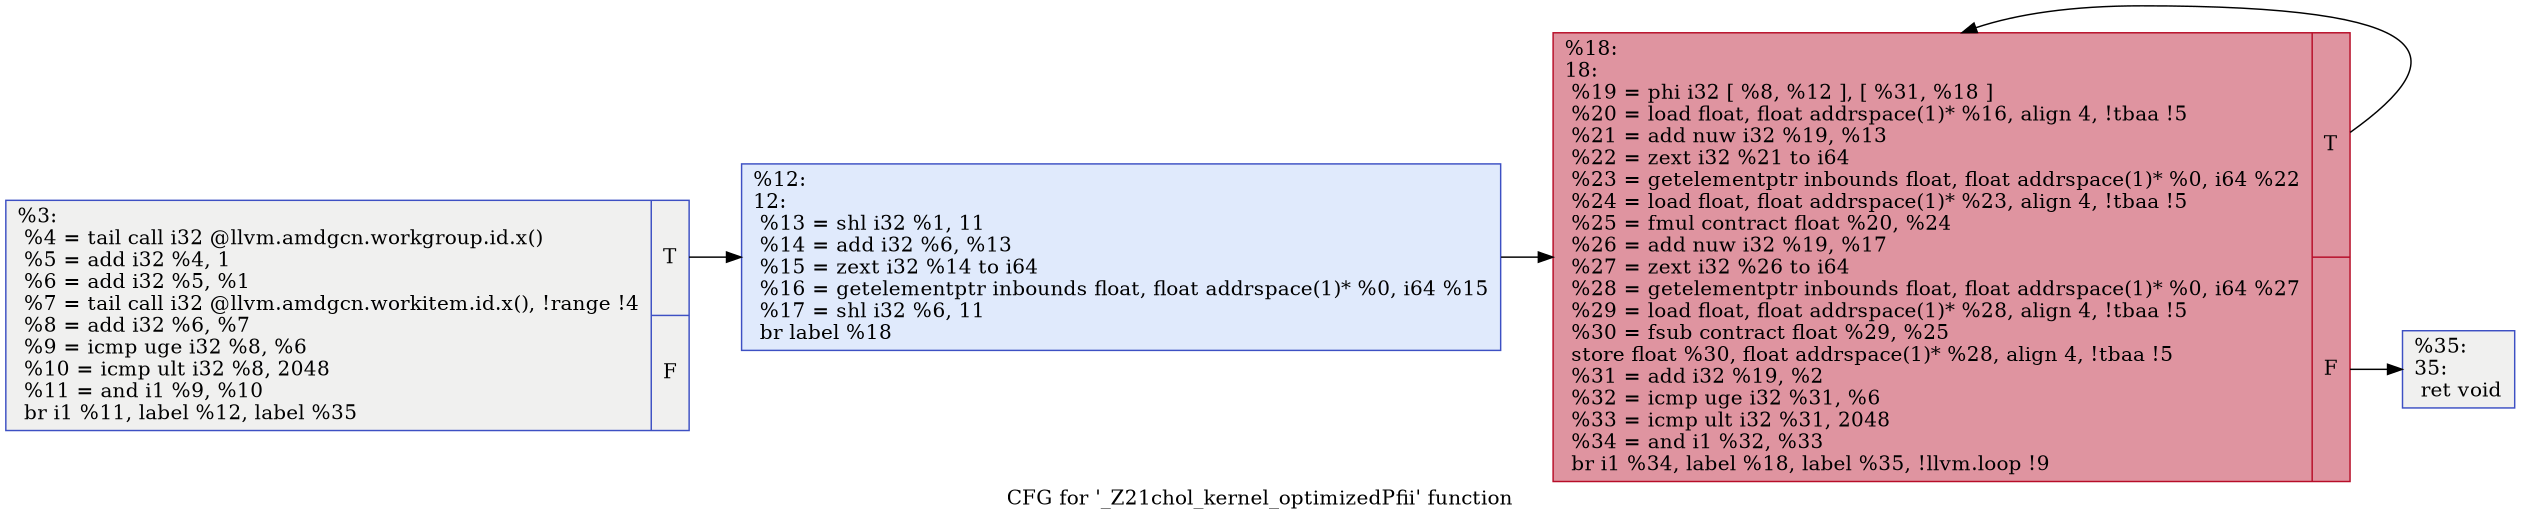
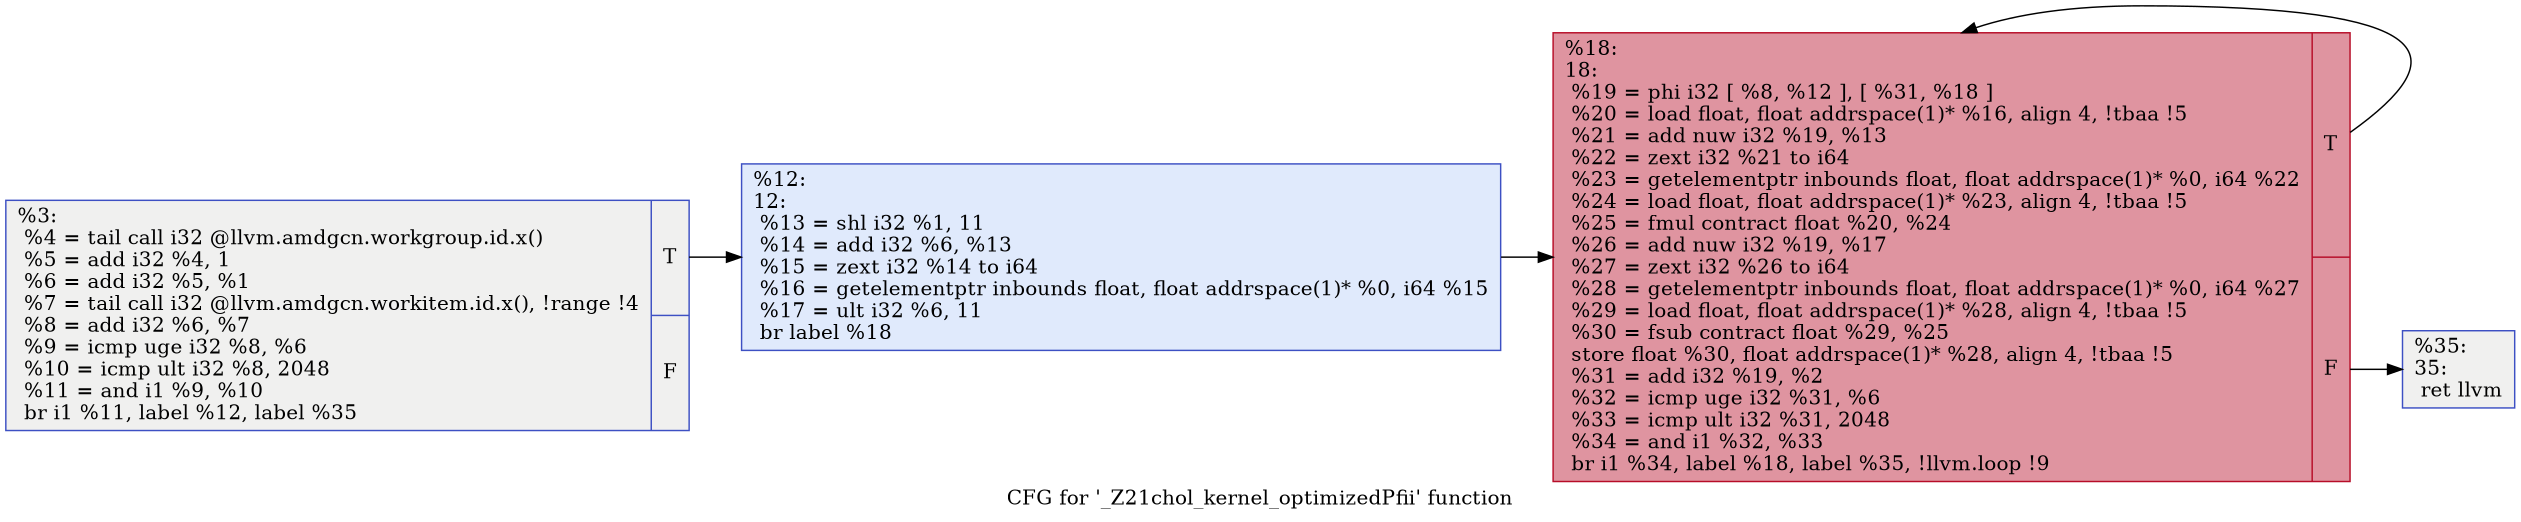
(870, 311) -> (868, 311)
(2459, 390) -> (2459, 390)
